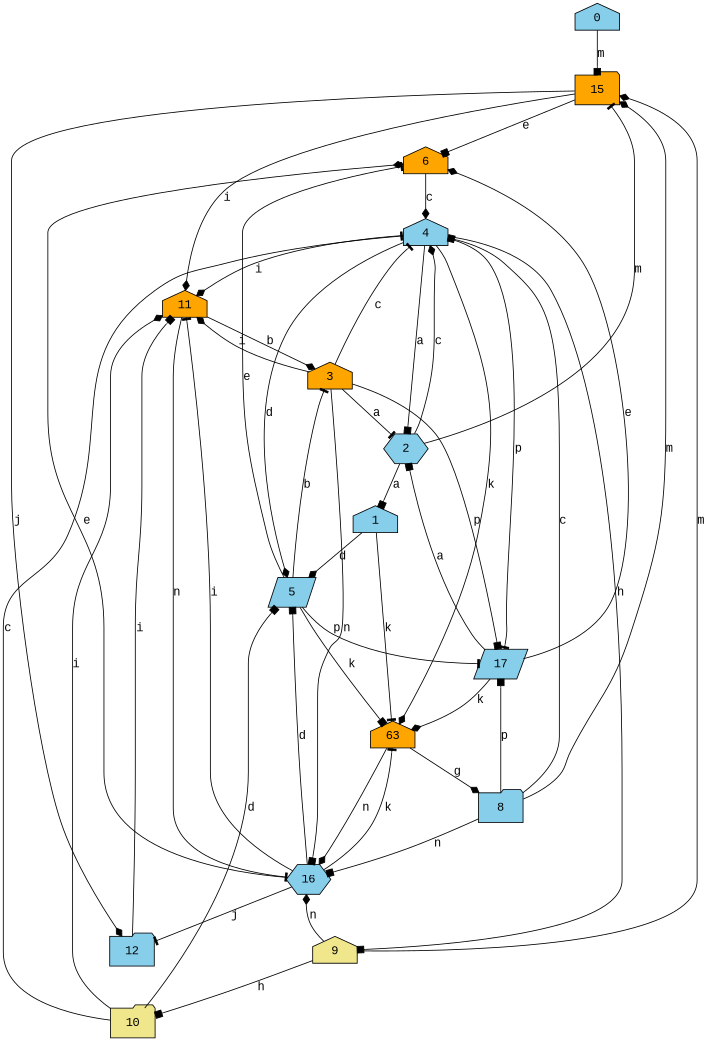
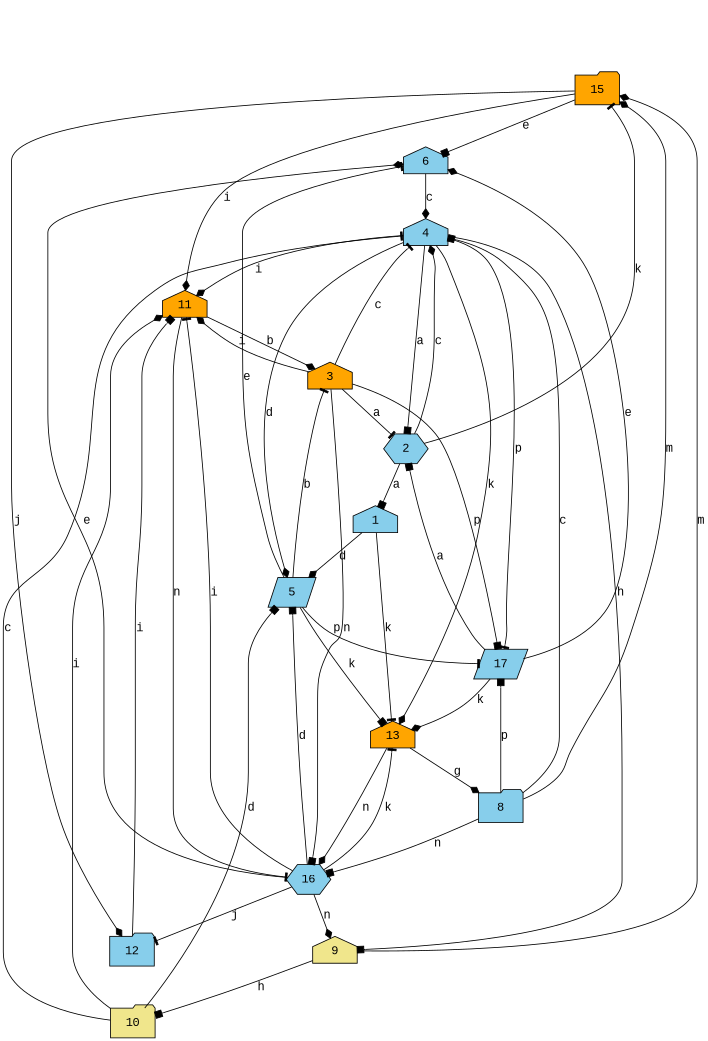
(597, 18) -> none
(426, 162) -> (426, 162)
(638, 269) -> (638, 269)
(393, 736) -> (393, 736)
(311, 925) -> (320, 912)
